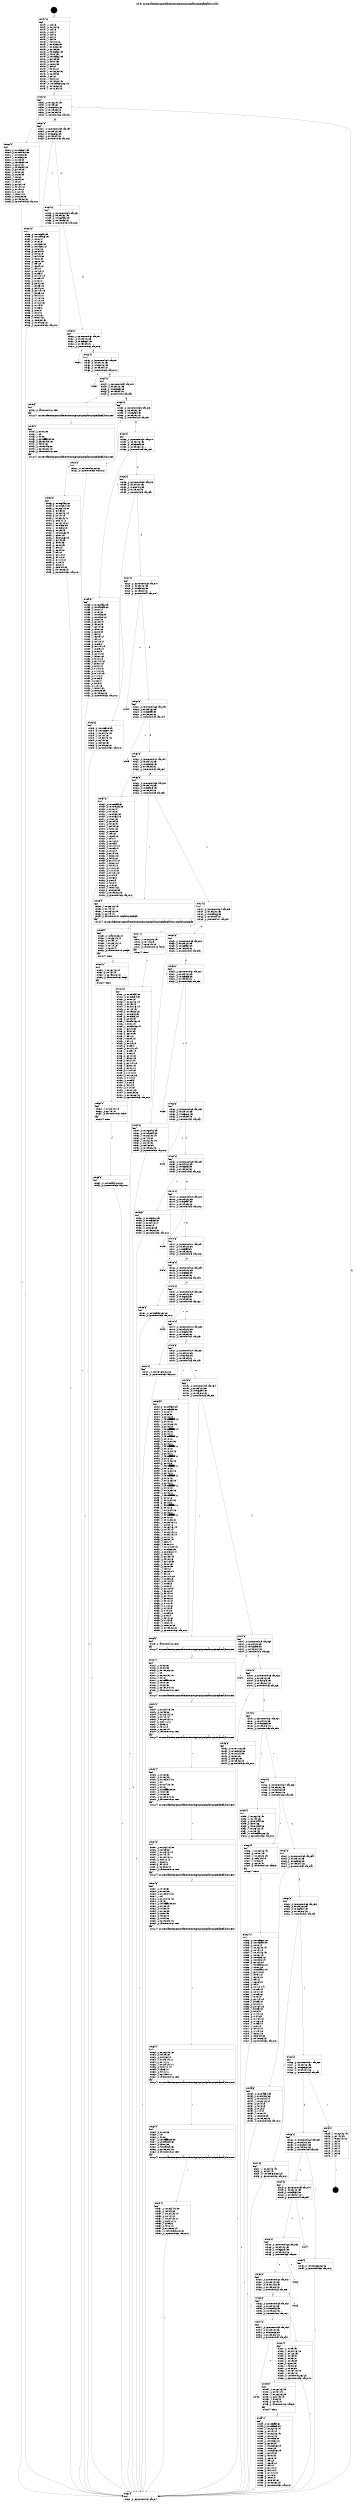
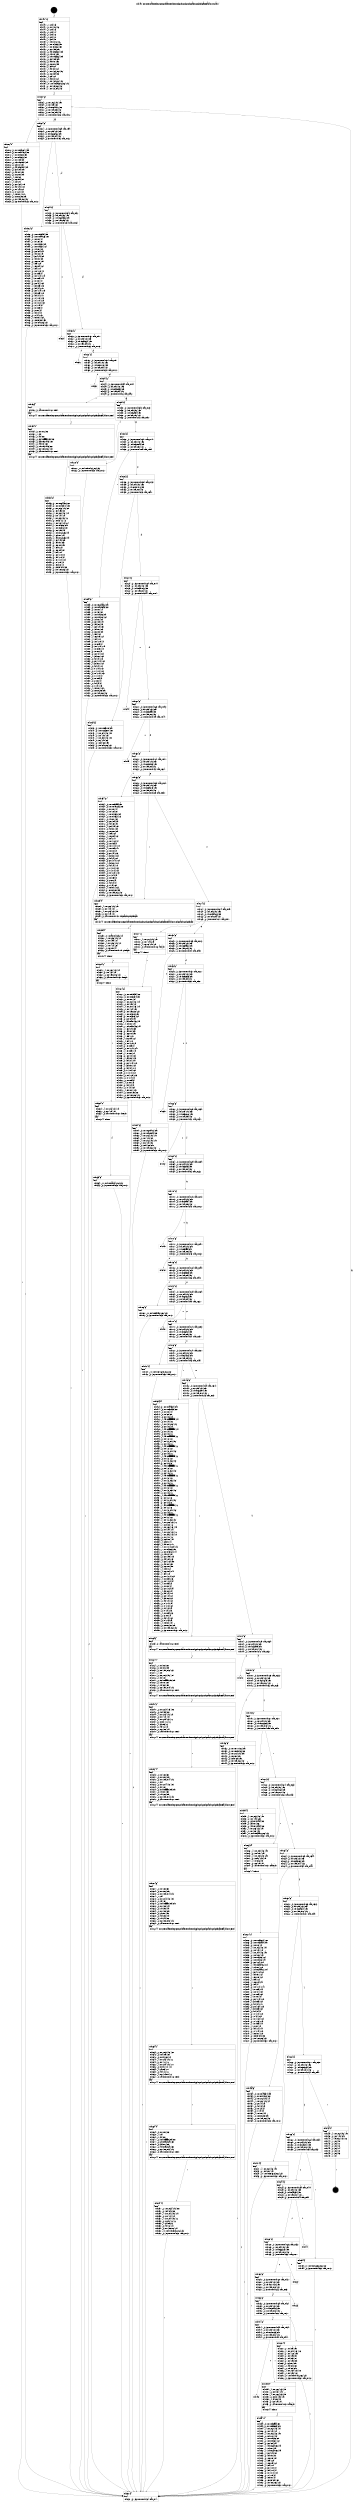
none -> (61, 339)
(152, 1223) -> none
(192, 1859) -> none
